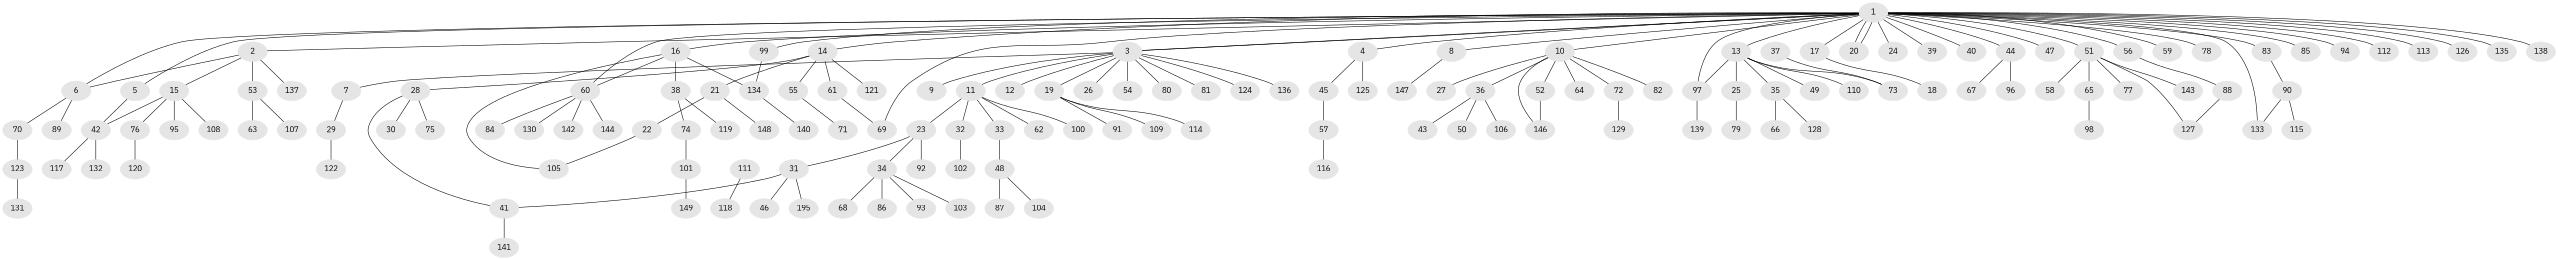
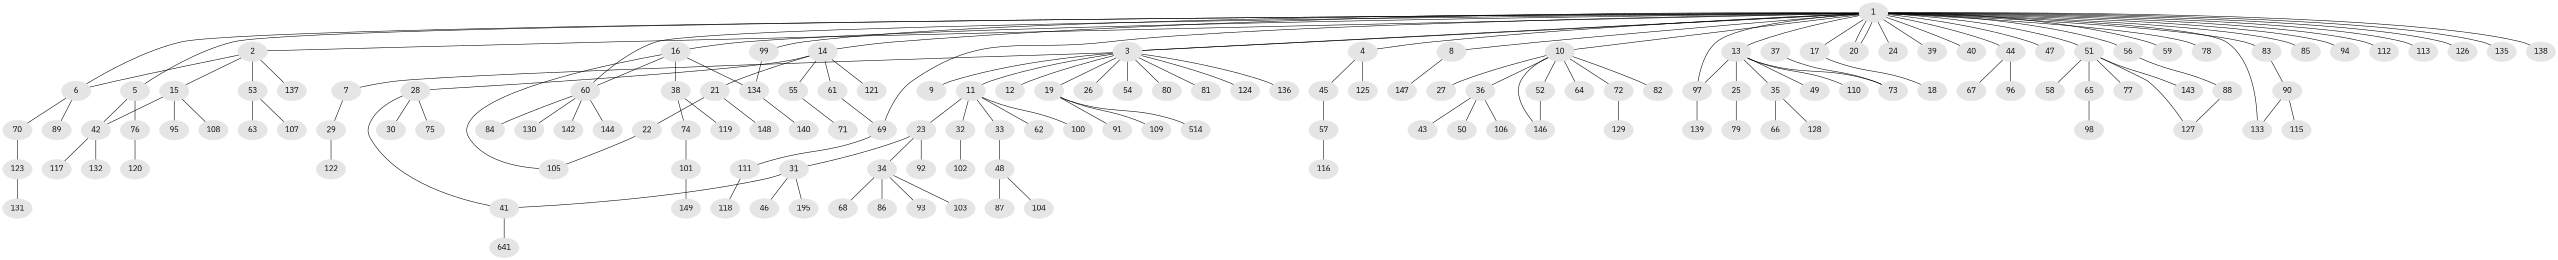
(155, 110) -> (135, 107)
(1196, 130) -> (1196, 130)
none -> (814, 151)
(504, 248) -> (504, 248)
